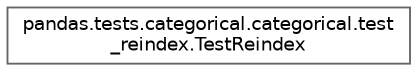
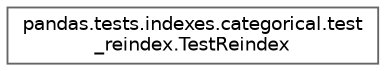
(209, 36) -> (193, 36)
